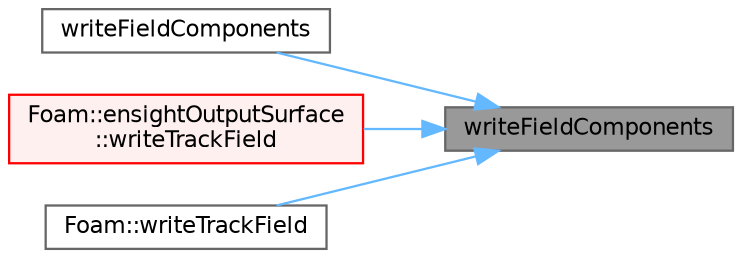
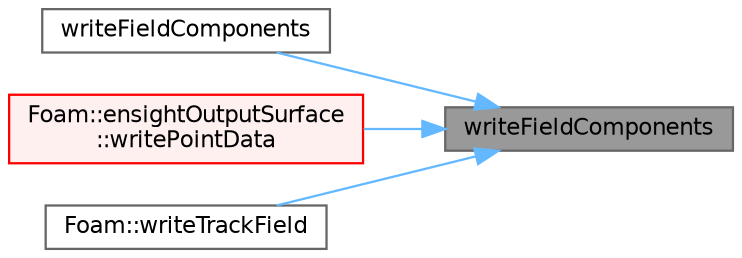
(186, 129) -> (186, 129)
